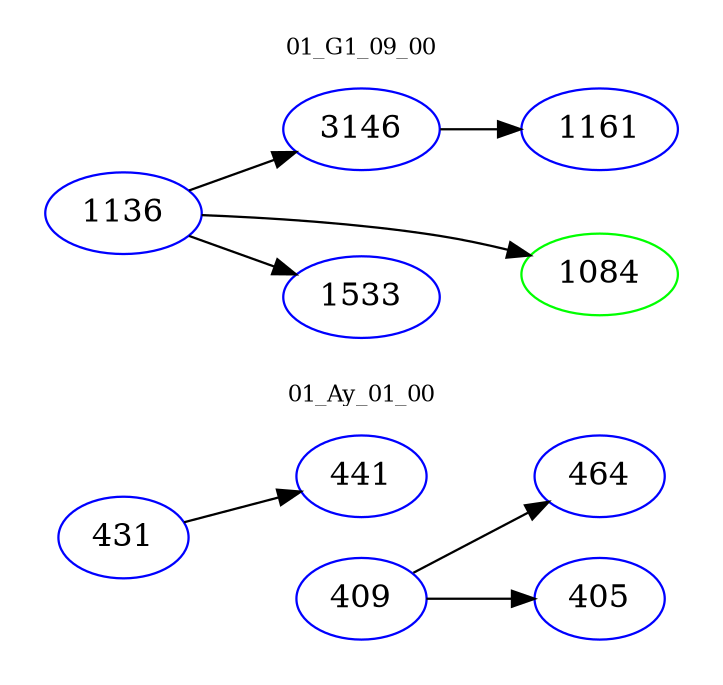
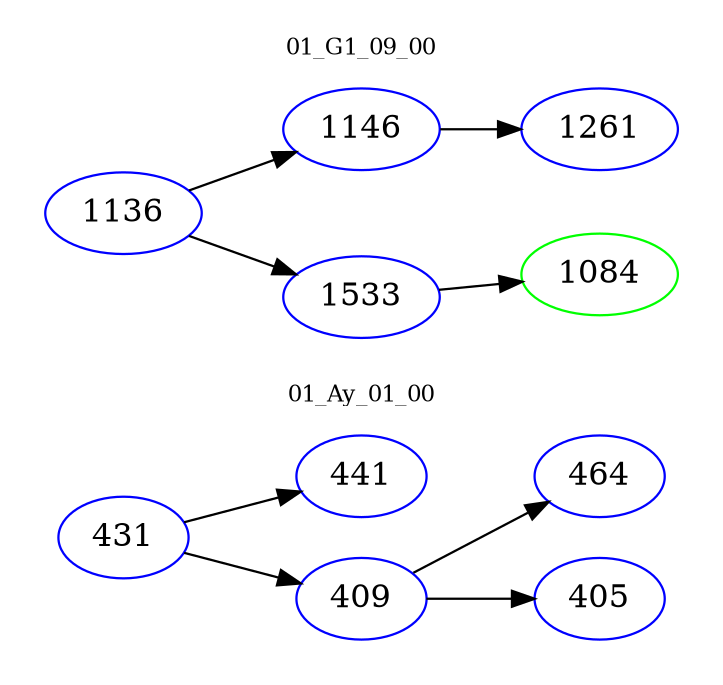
(362, 129) -> (362, 129)
(600, 129) -> (600, 129)
(356, 225) -> (469, 287)
none -> (231, 565)
